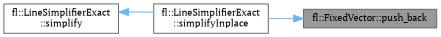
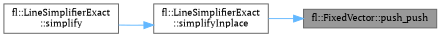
(141, 12) -> (131, 25)
(370, 19) -> (370, 19)
